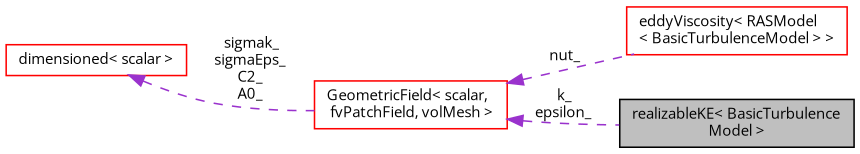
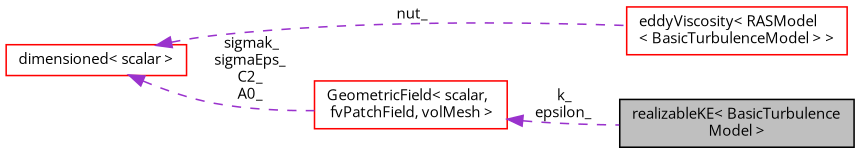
(578, 67) -> (398, 24)
